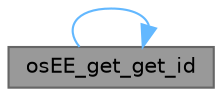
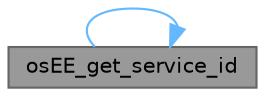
(111, 67) -> (133, 67)
